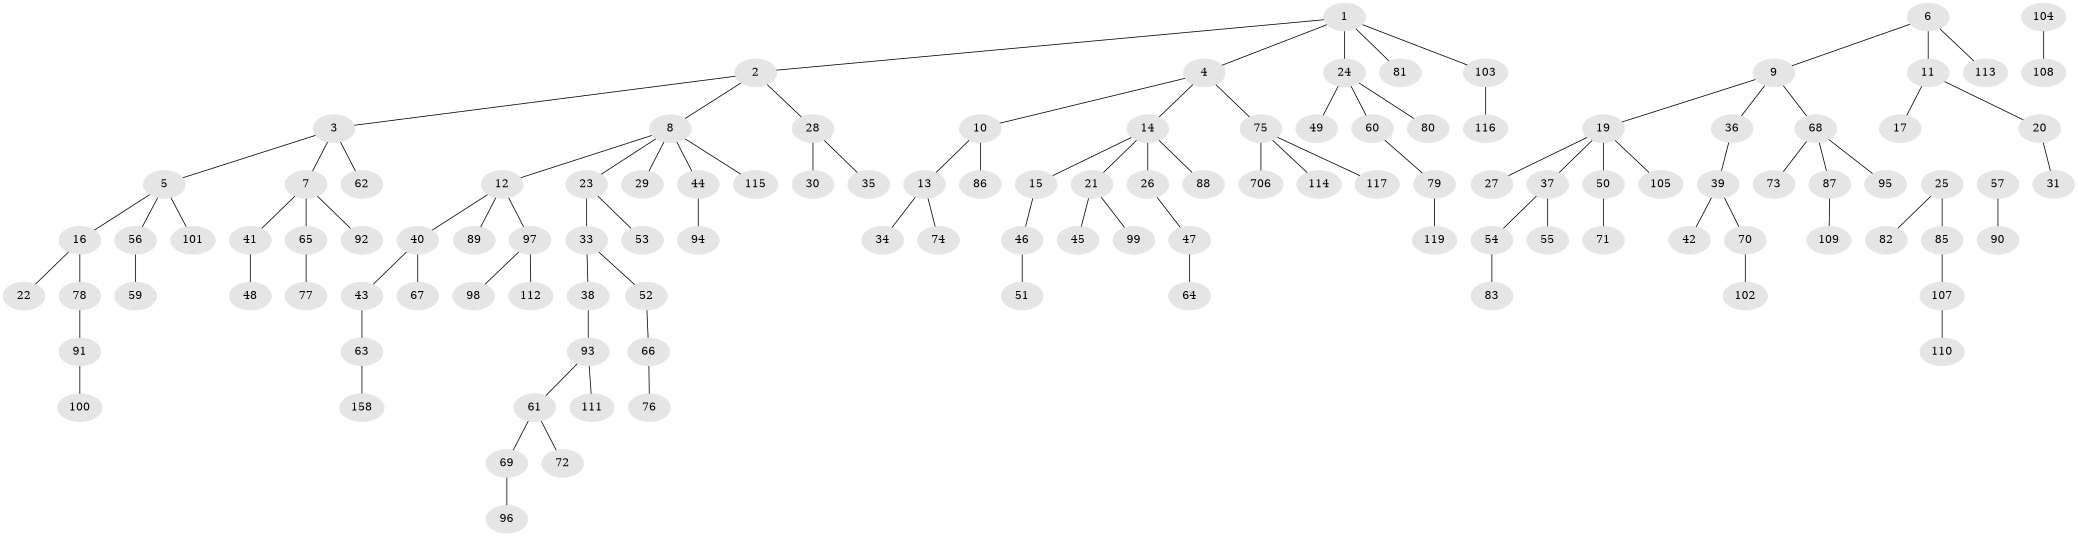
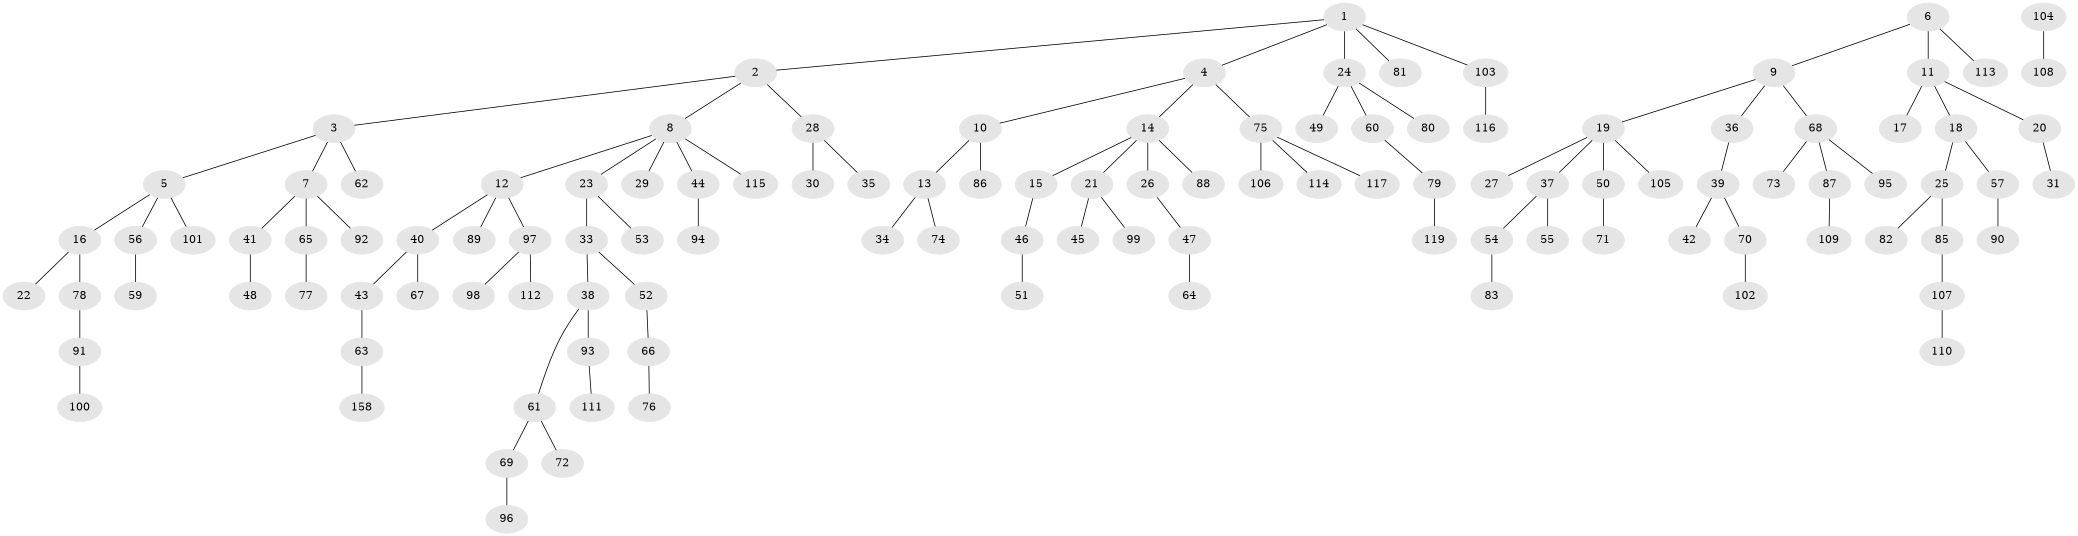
none -> (1956, 129)
(1261, 184) -> (1261, 184)
(561, 380) -> (555, 349)
